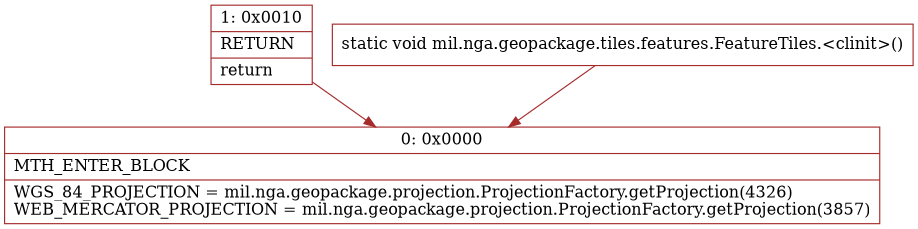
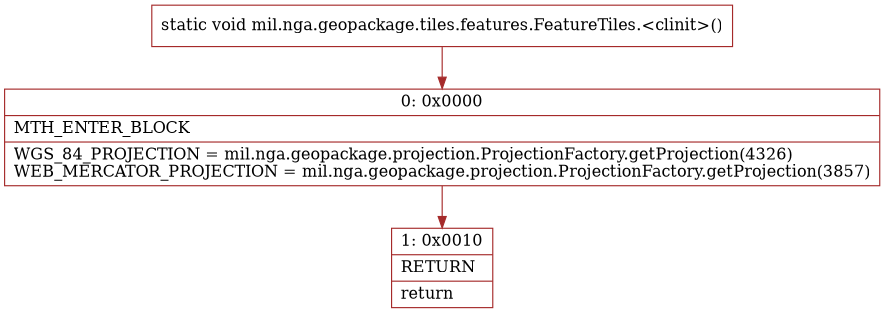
(339, 101) -> (442, 201)
